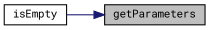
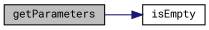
(80, 15) -> (118, 15)
